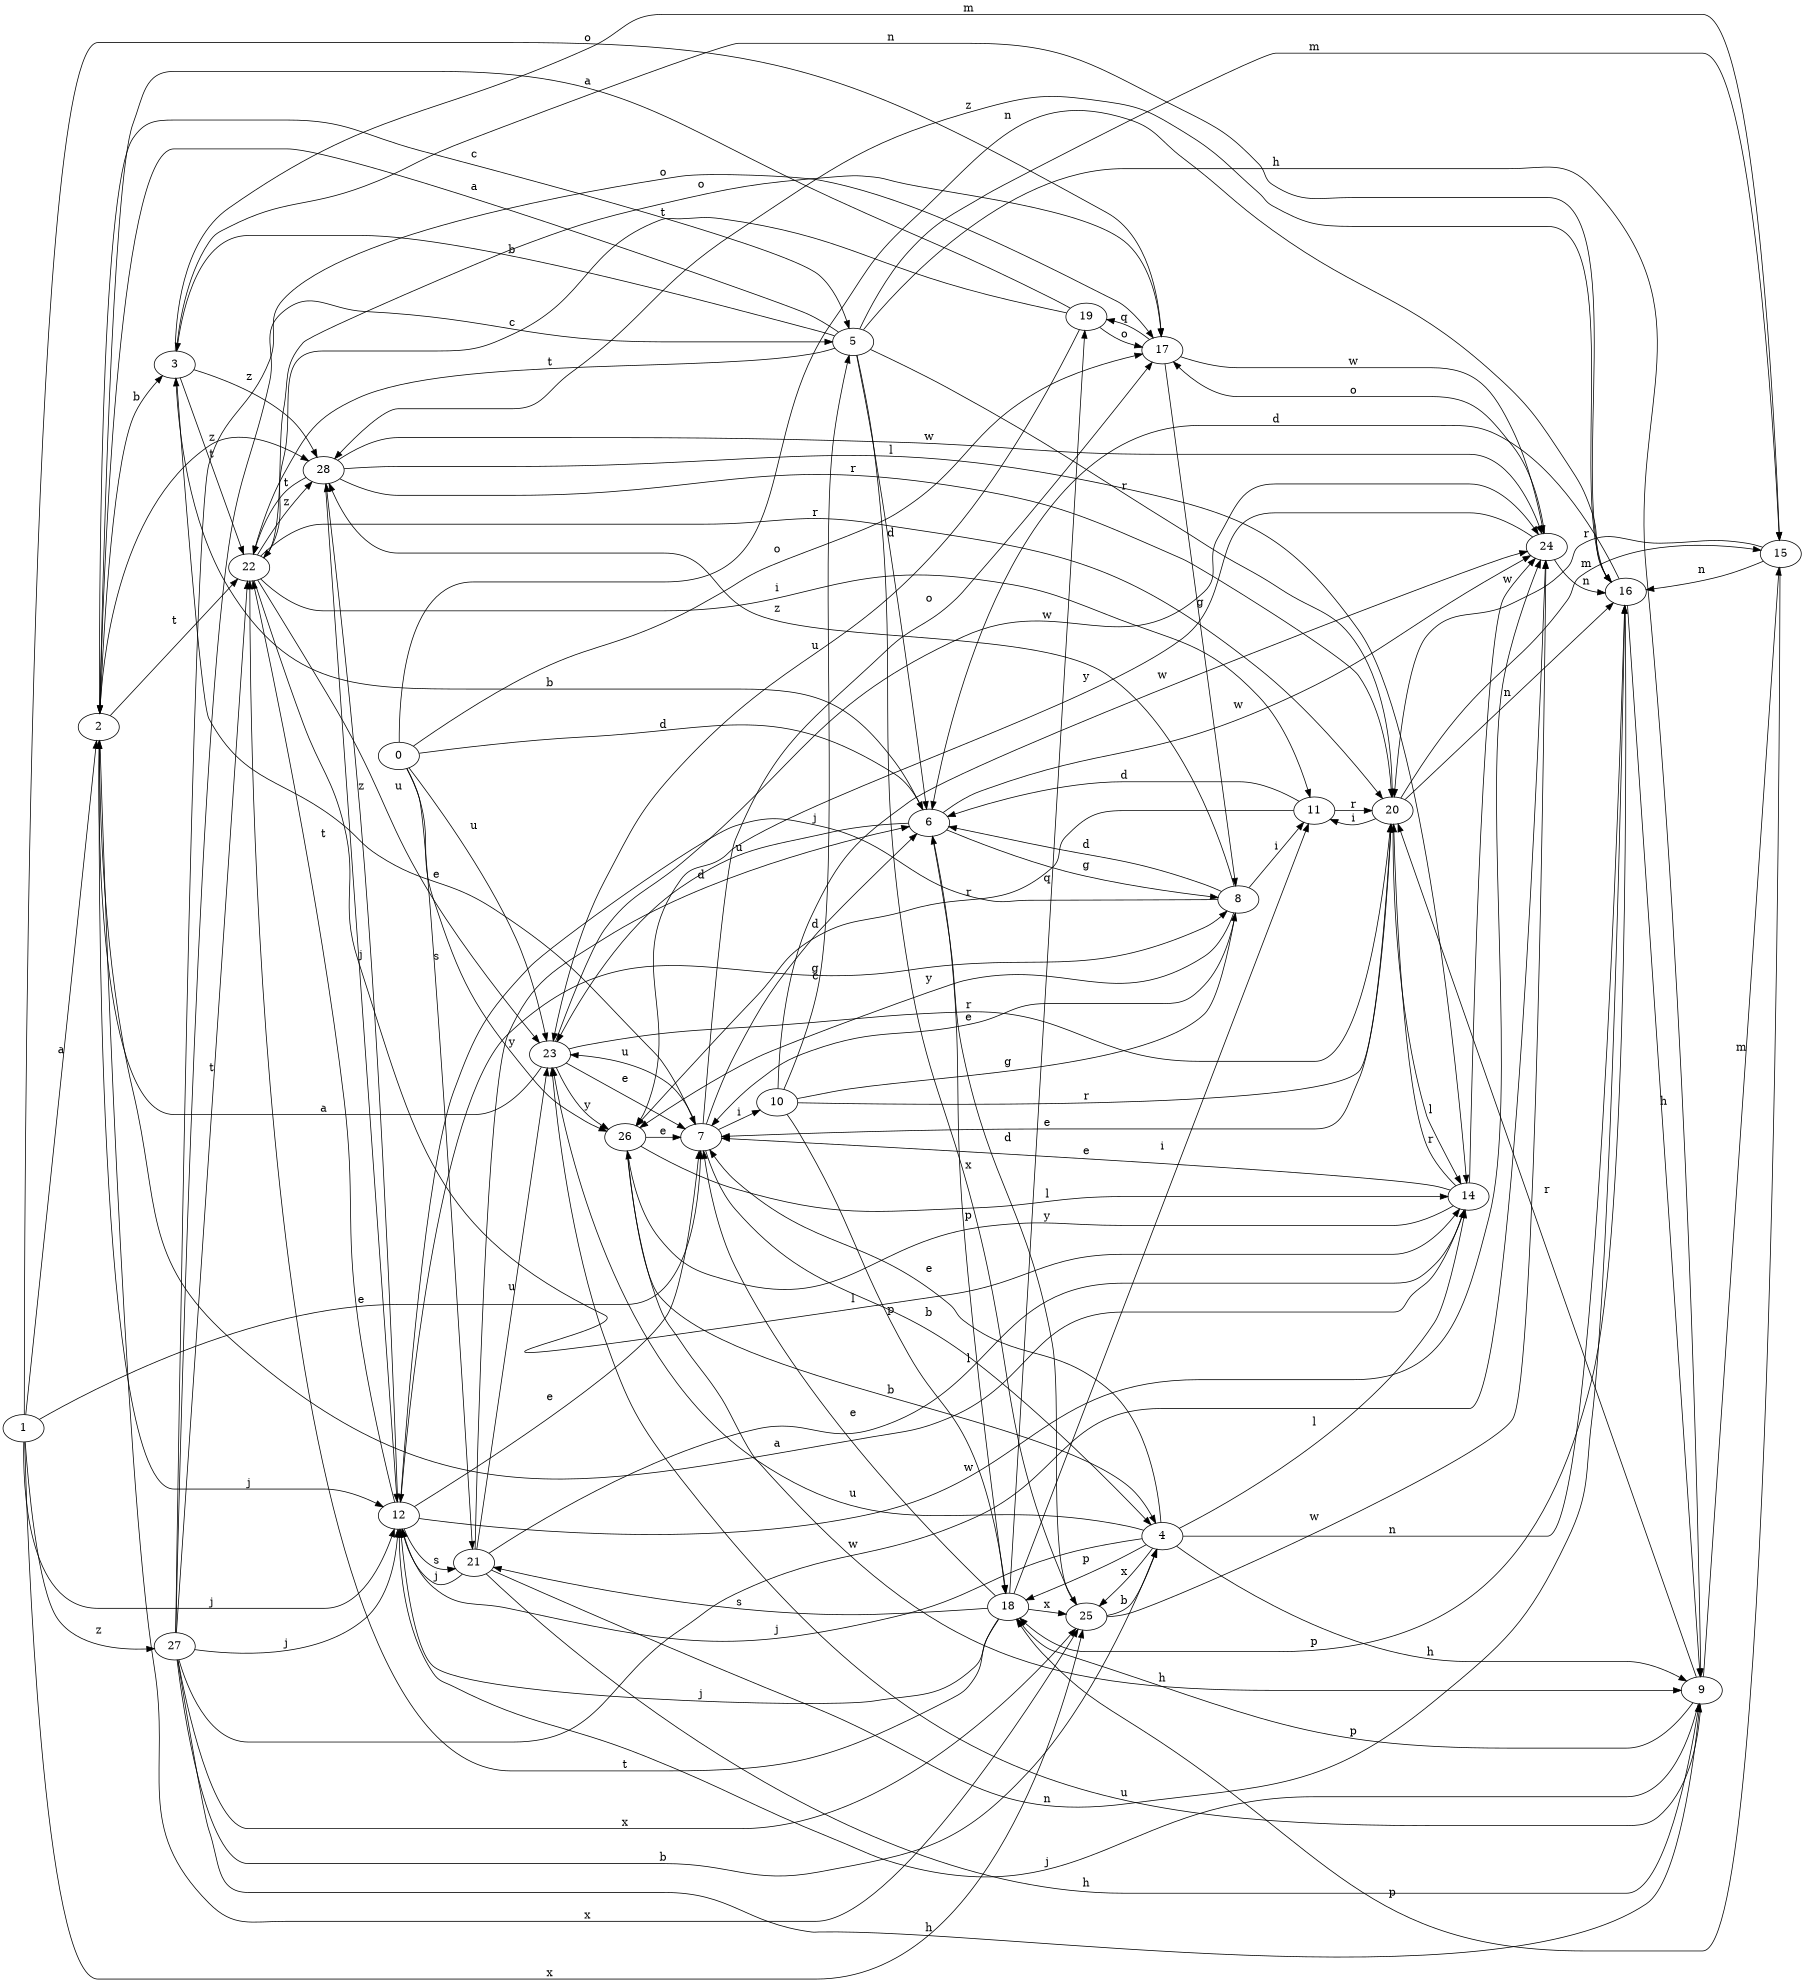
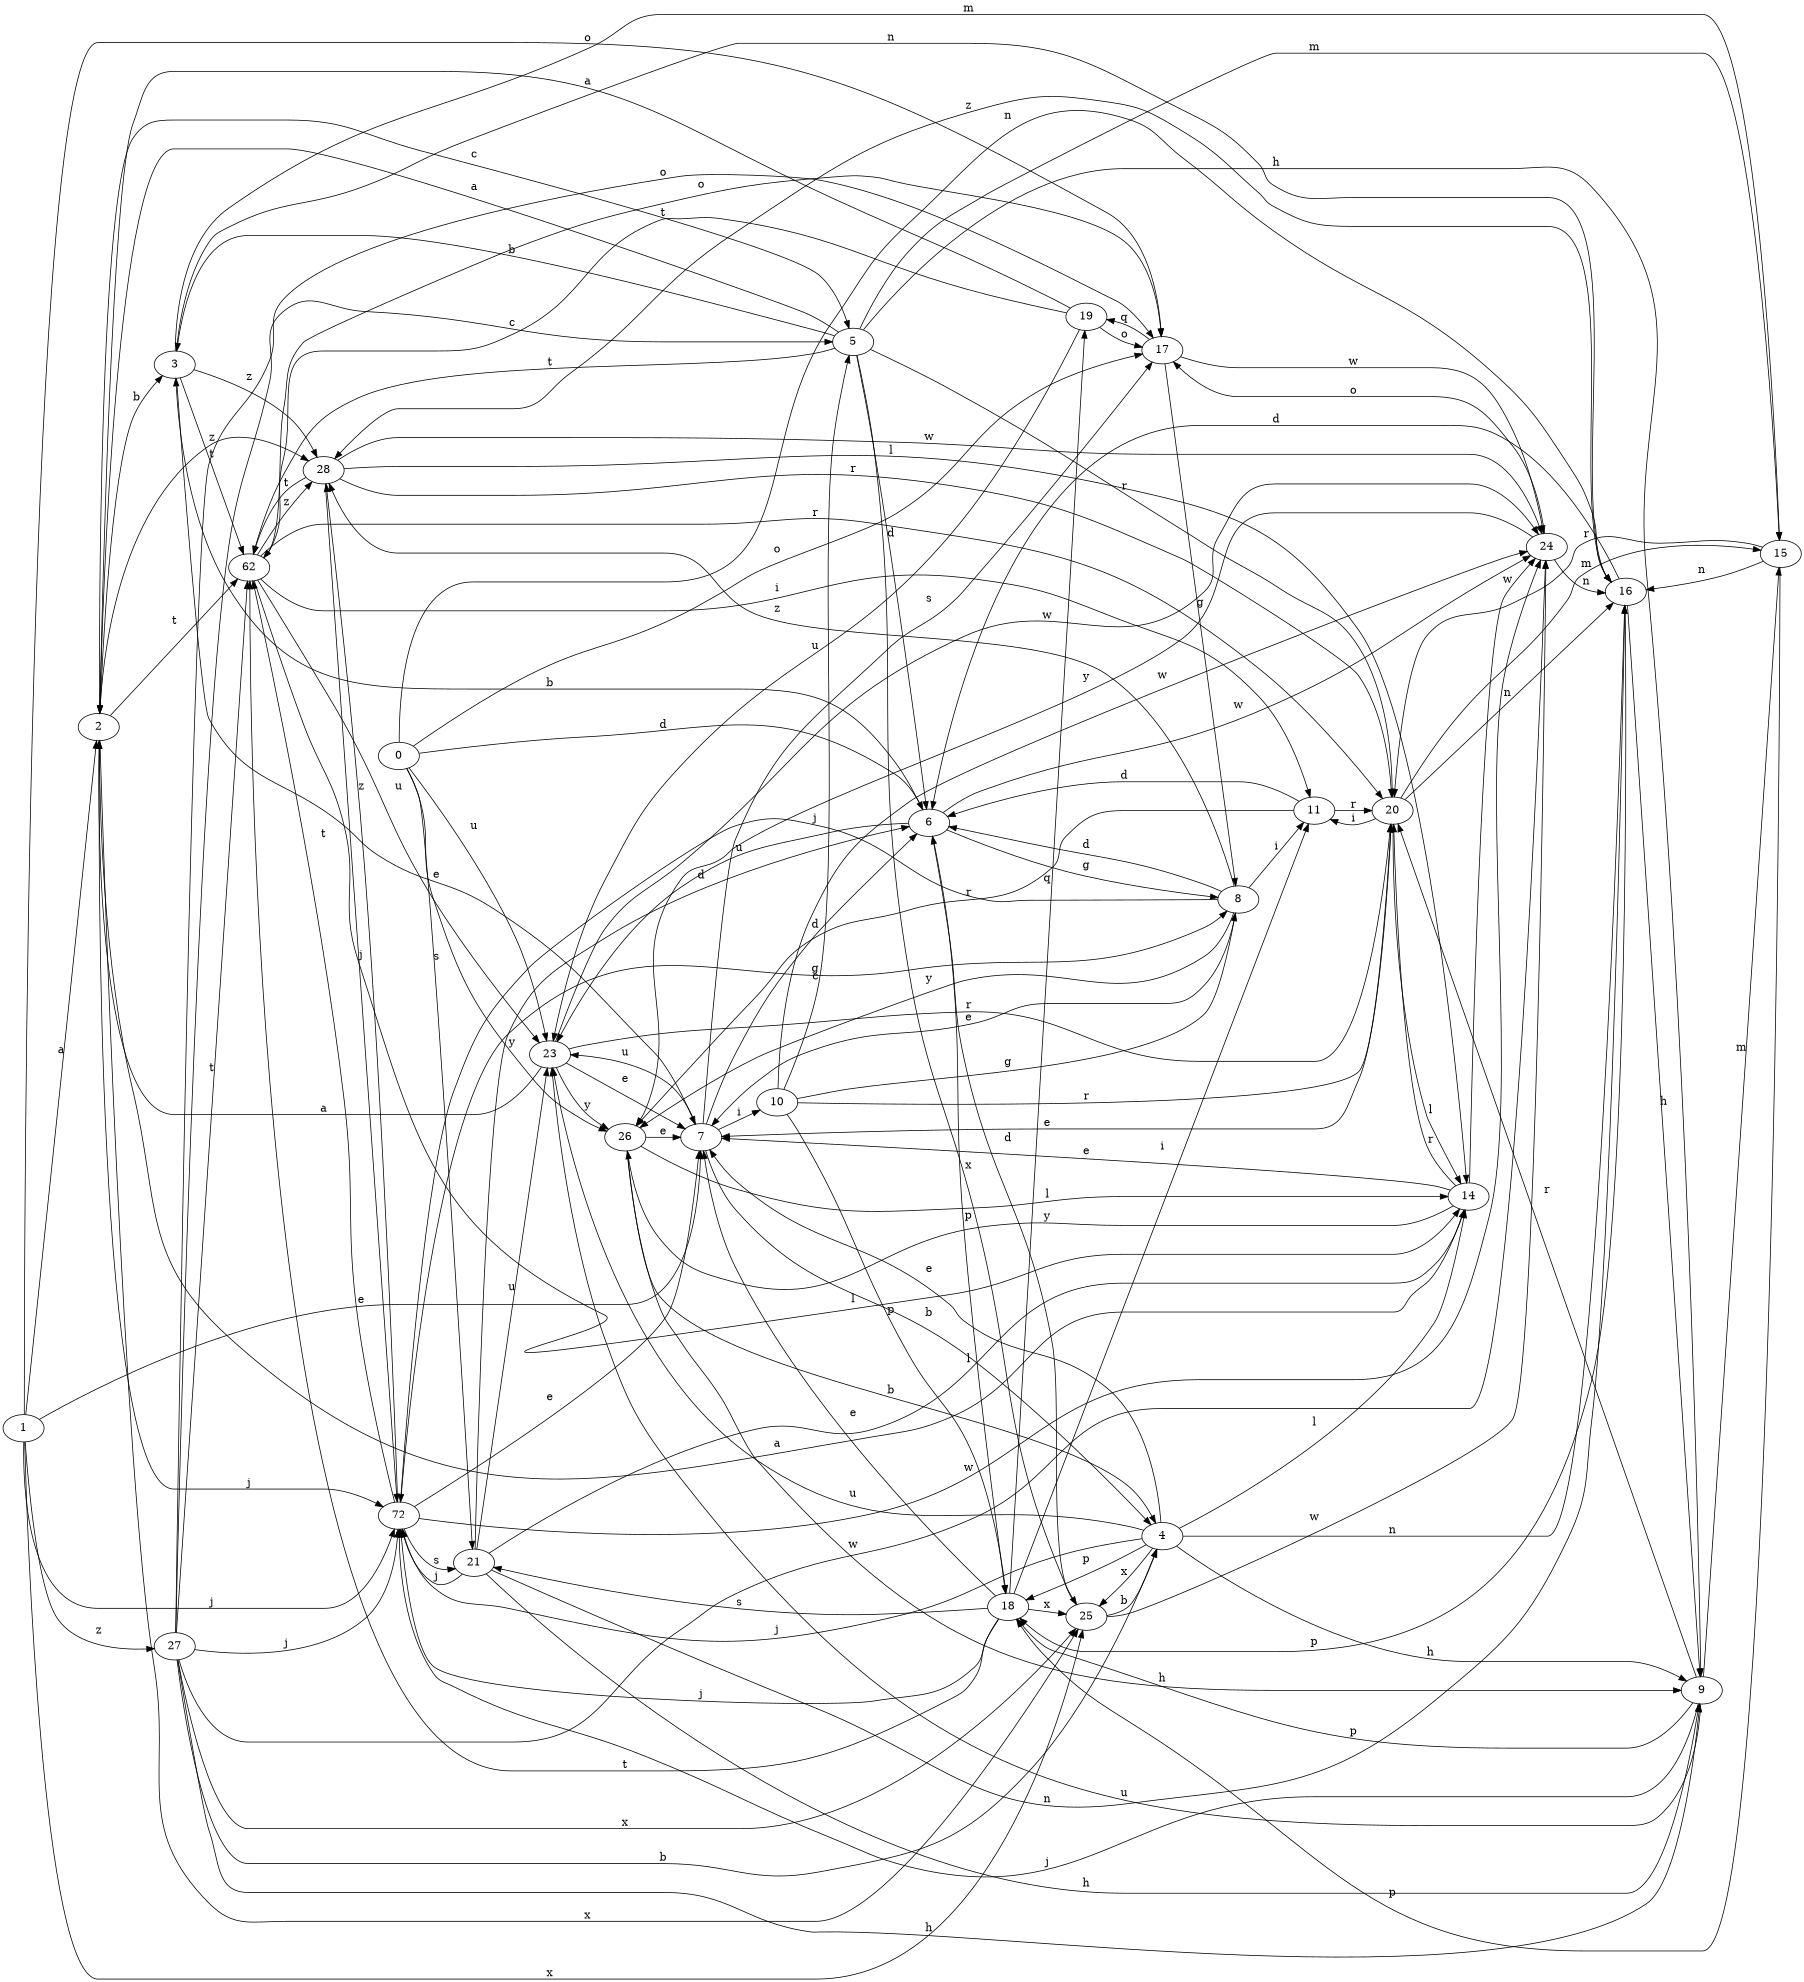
(249, 568) -> (249, 568)
(929, 599) -> (929, 599)
(399, 1516) -> (399, 1516)
